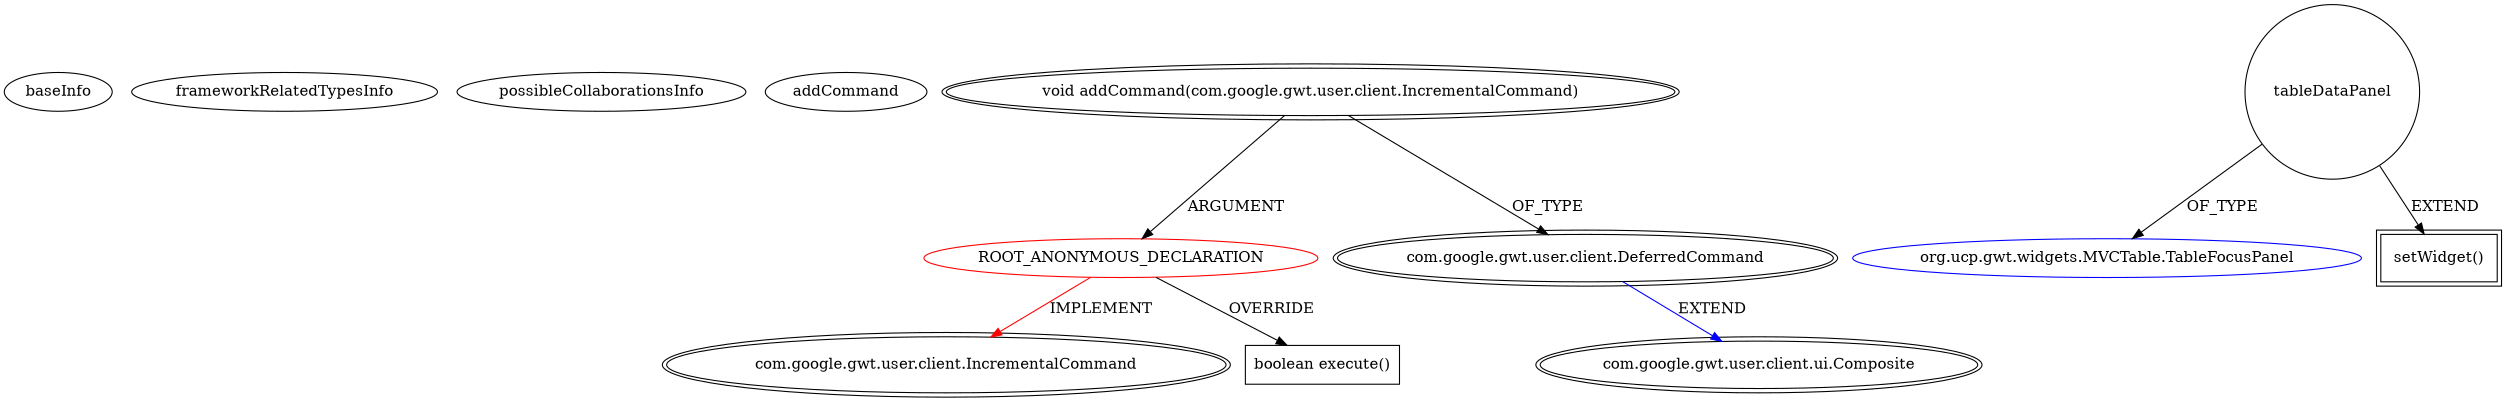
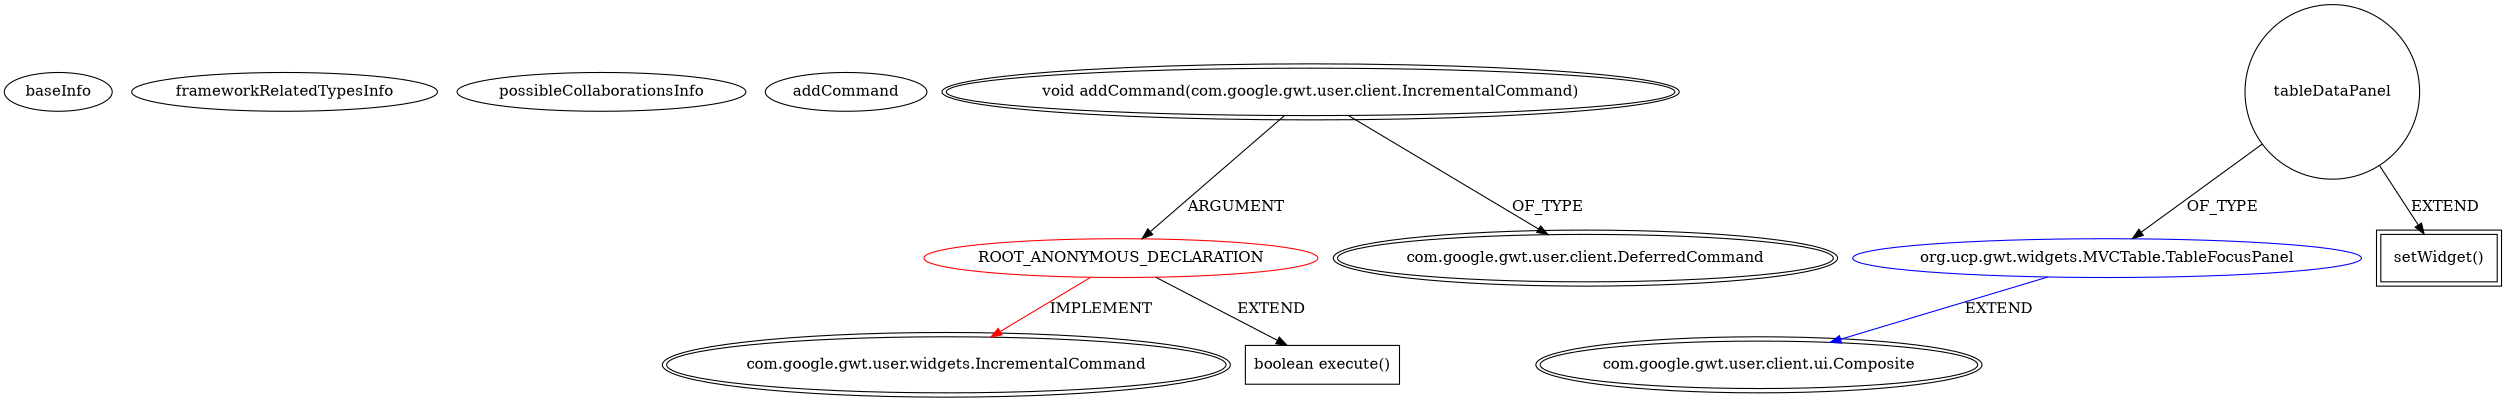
(1272, 309) -> (1272, 309)
(1668, 309) -> (1944, 308)
(946, 365) -> (946, 365)
